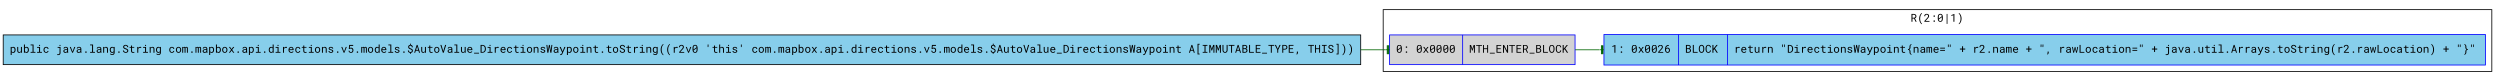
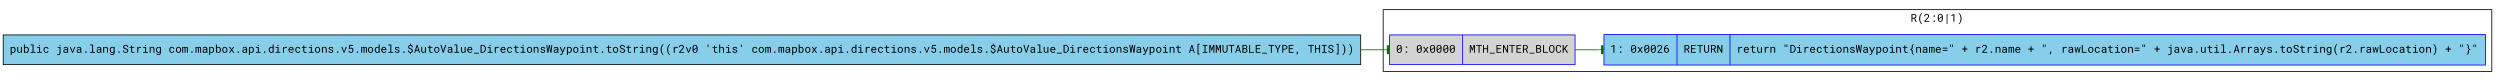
(1702, 49) -> (1703, 49)
